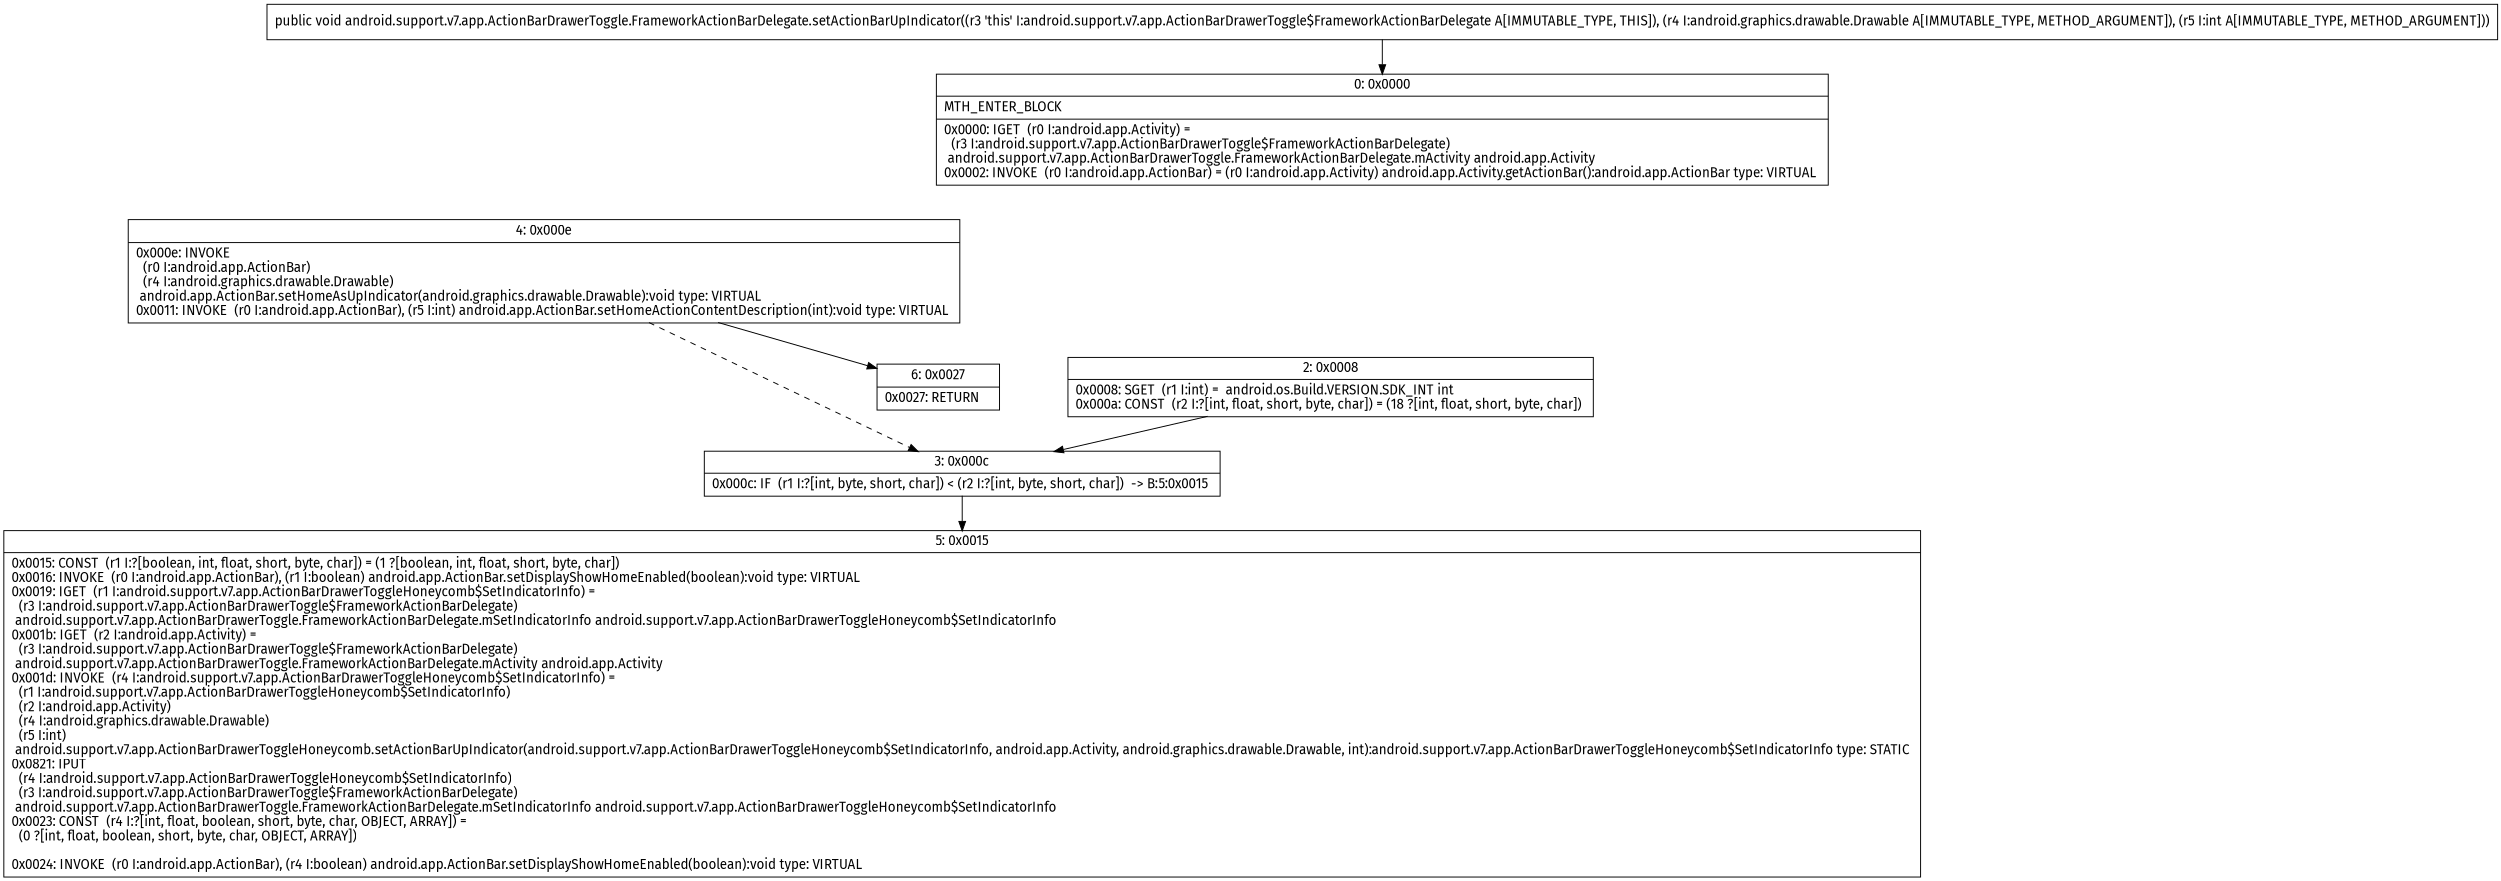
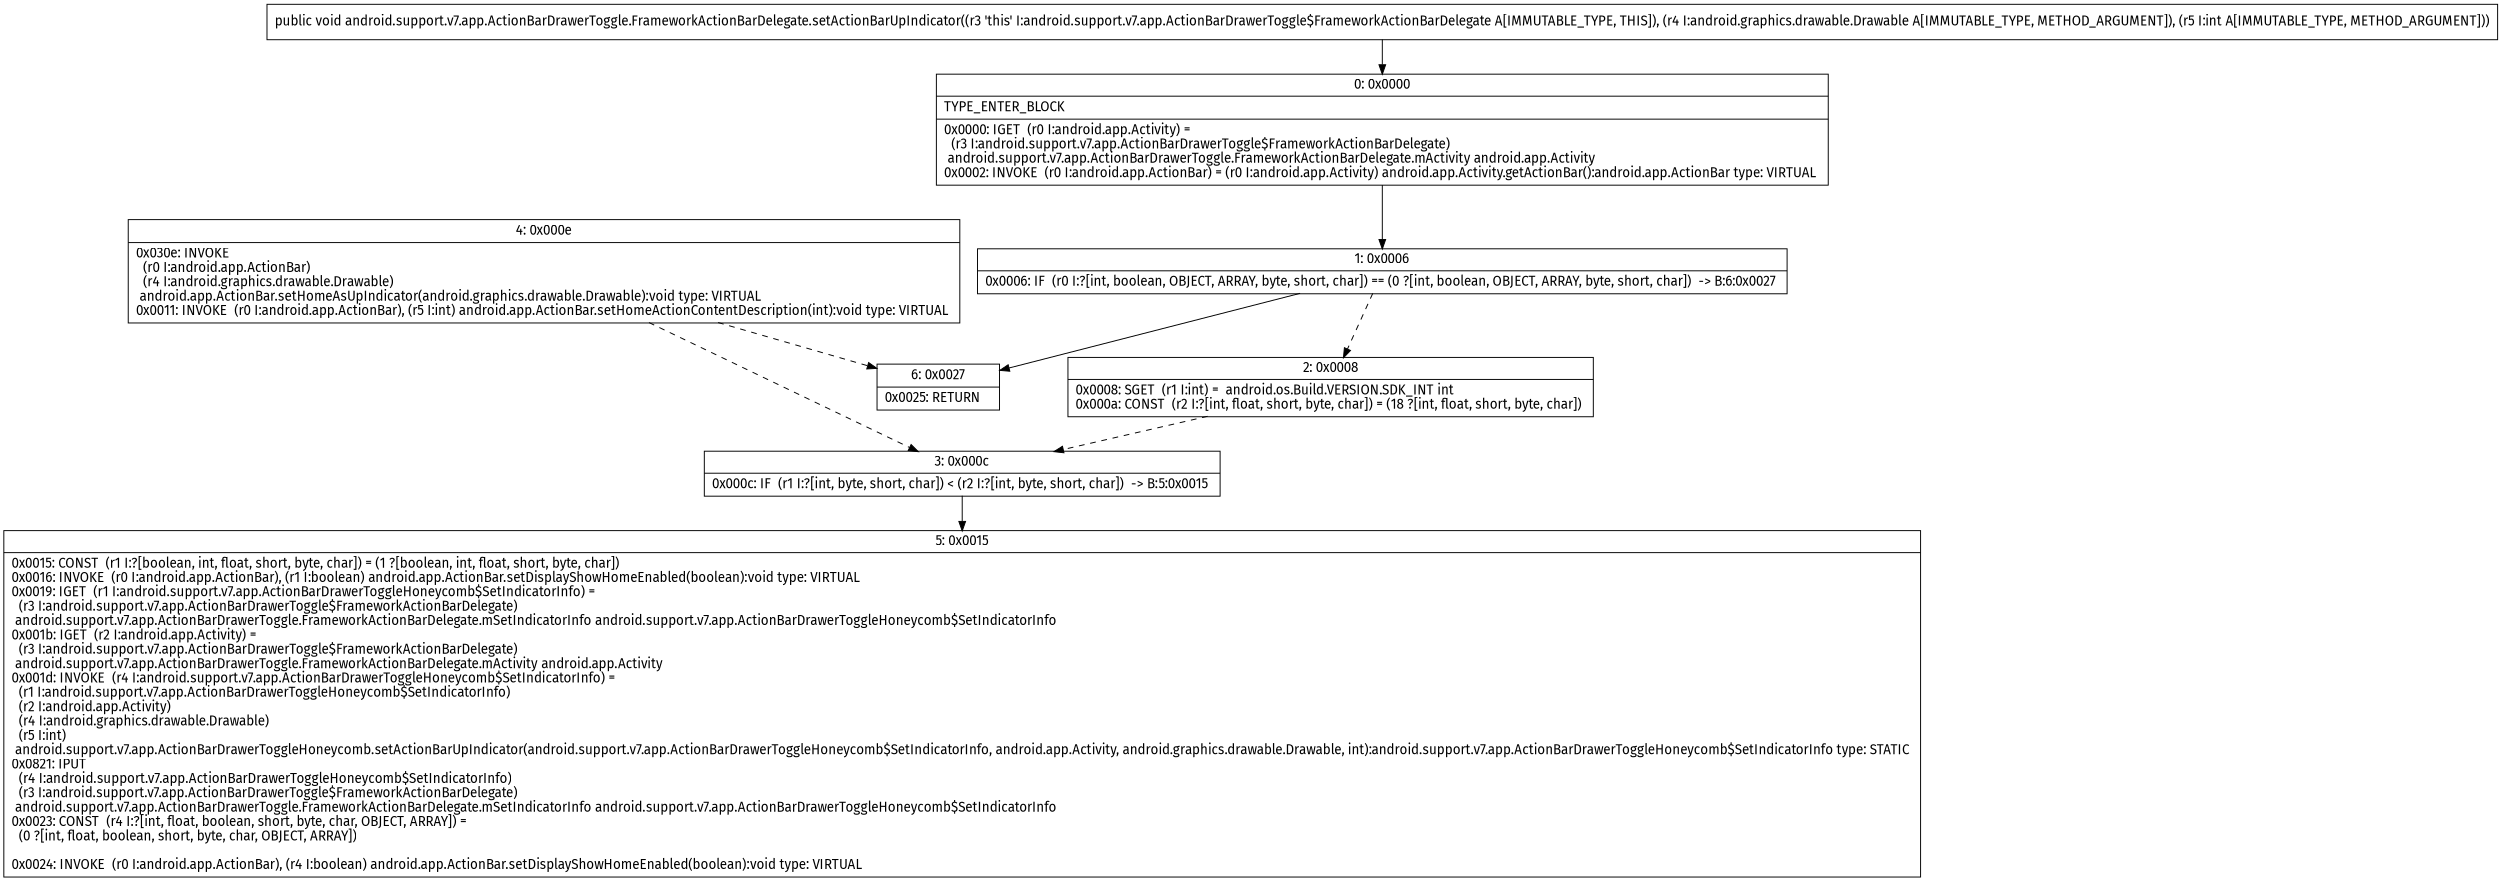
(1003, 107) -> (1005, 107)
(187, 254) -> (187, 254)
none -> (1382, 271)
(793, 344) -> (793, 344)
(938, 398) -> (938, 398)
(1136, 433) -> (1136, 433)
